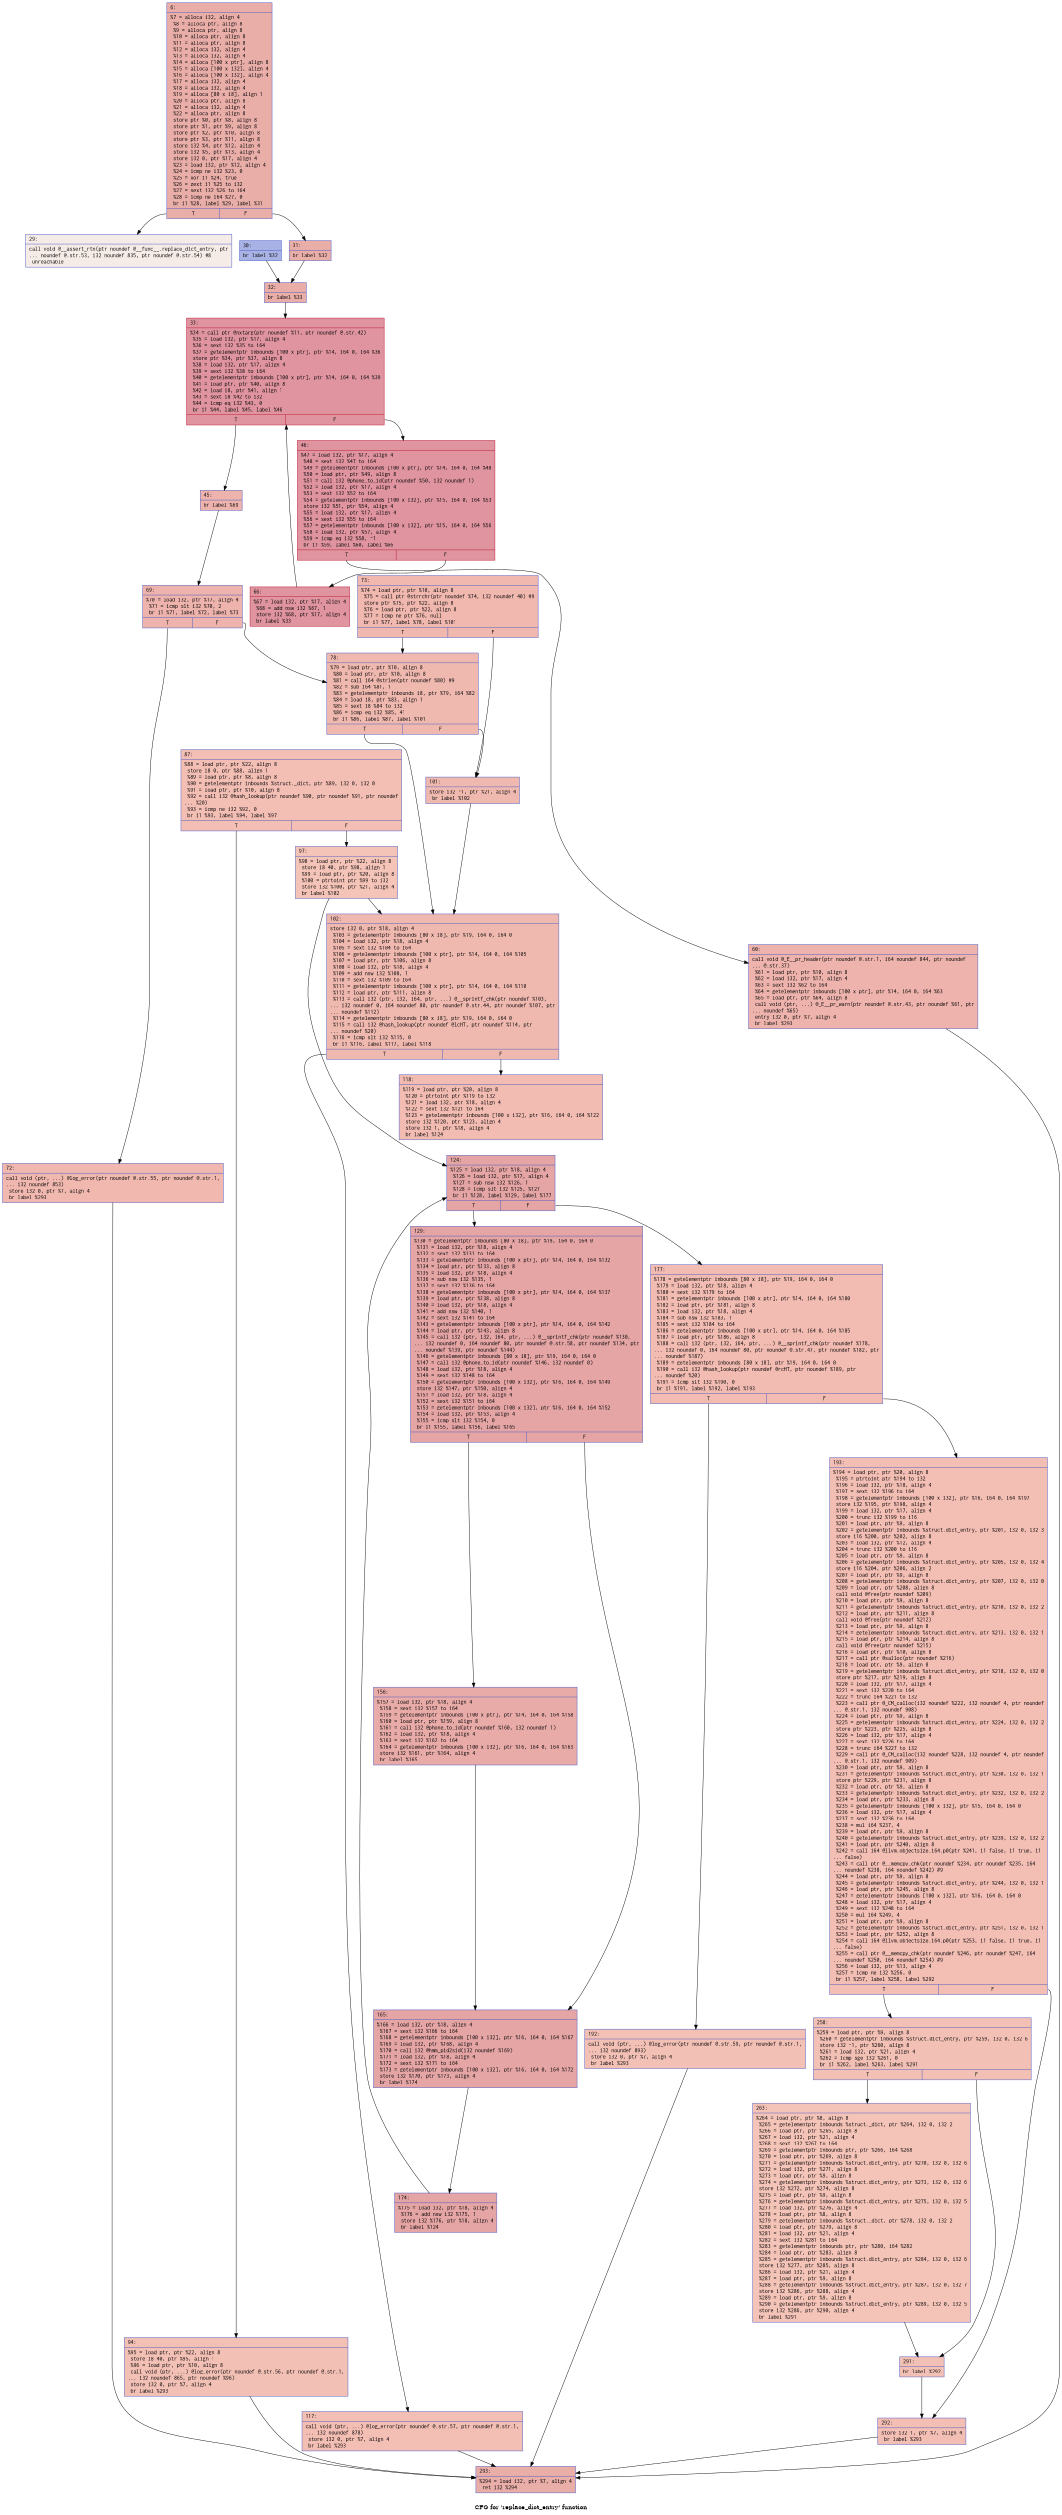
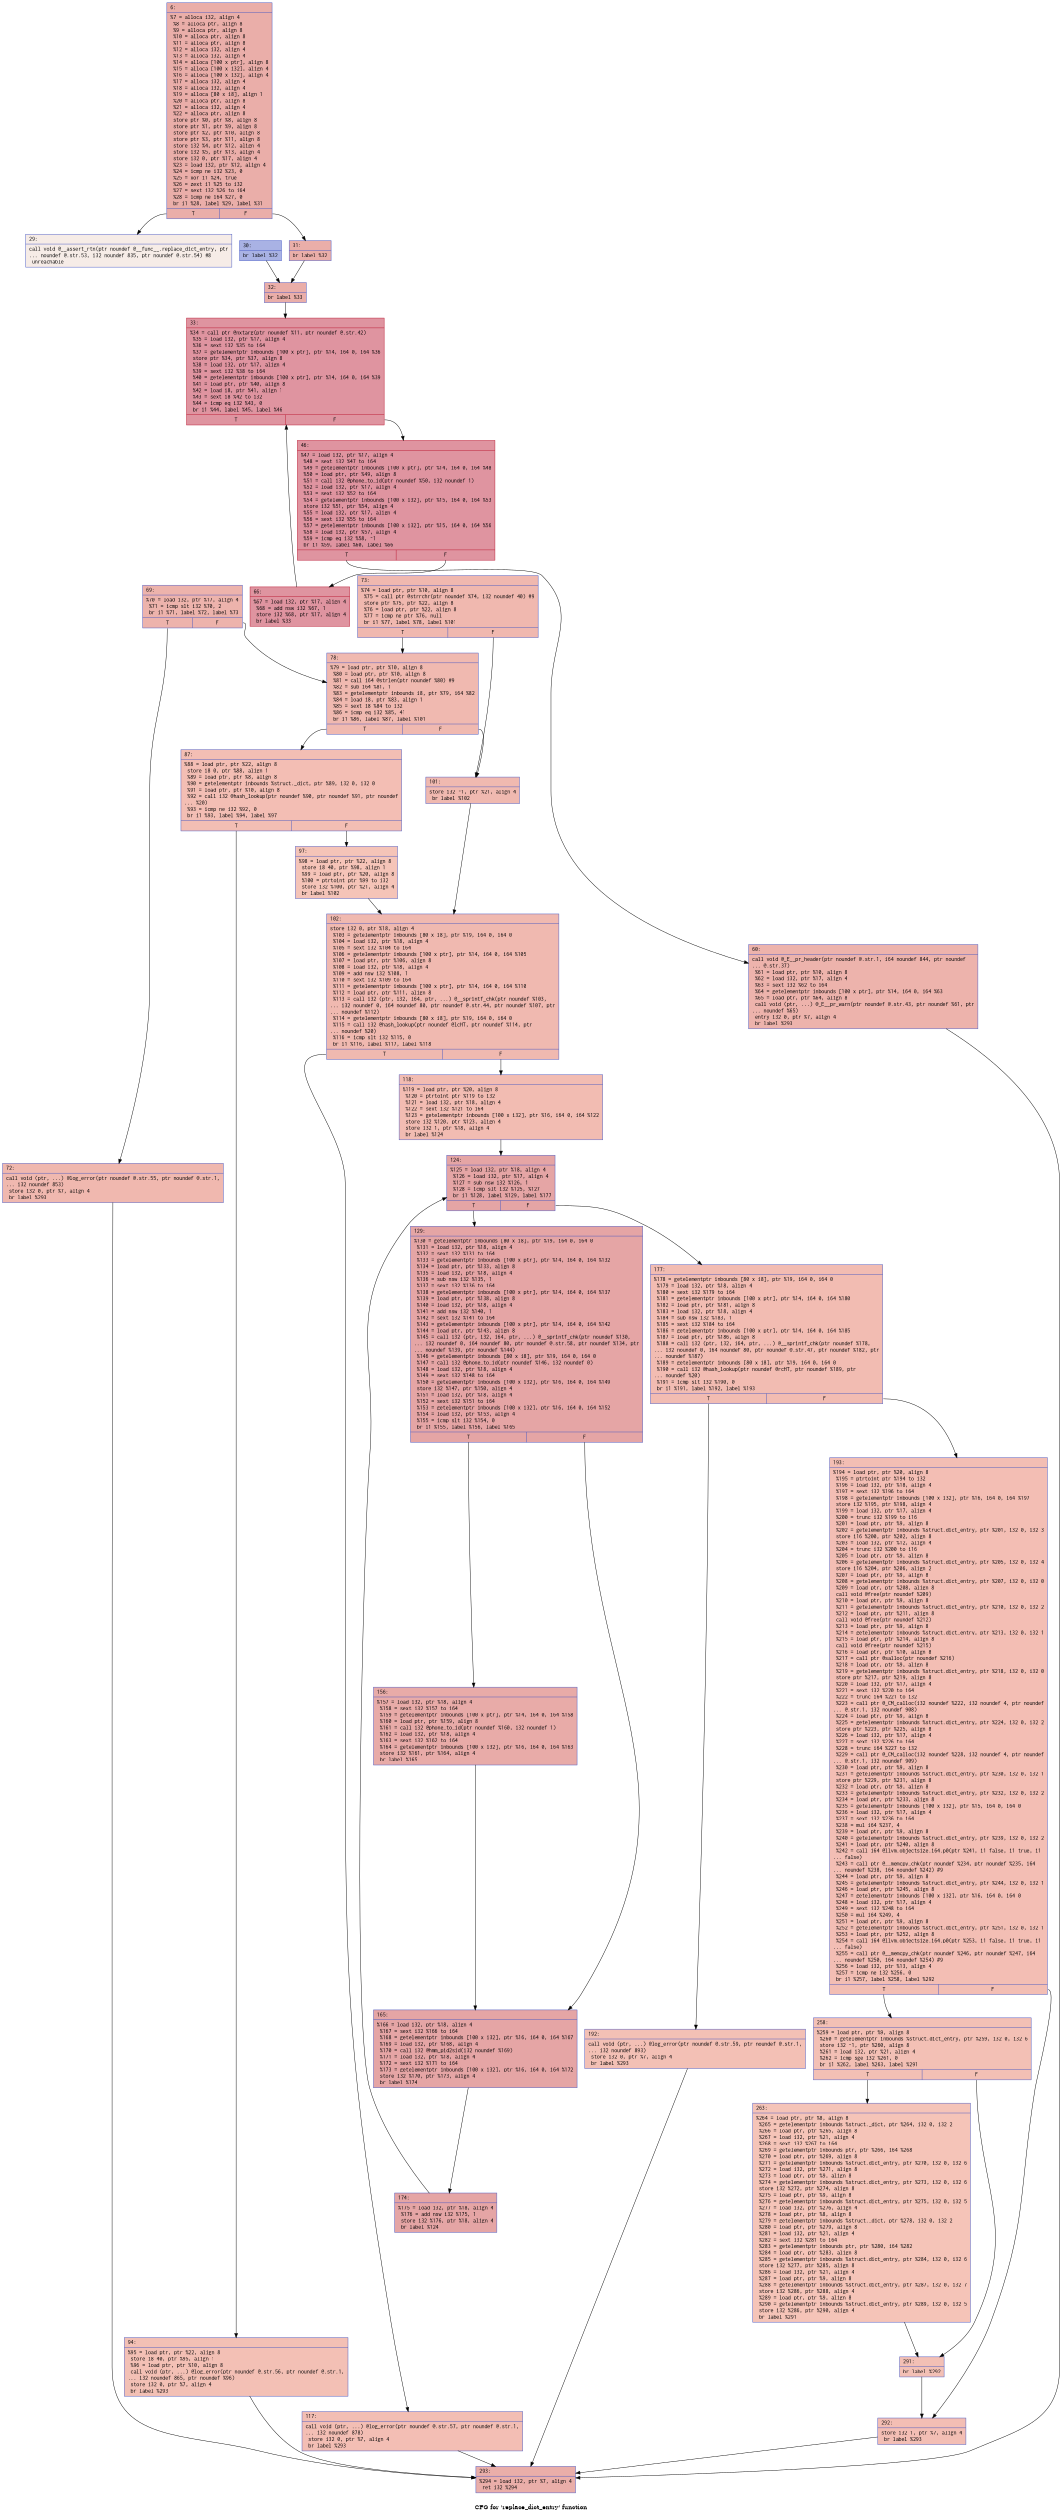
(221, 500) -> none
(417, 805) -> (312, 734)
(323, 1059) -> (501, 1145)
